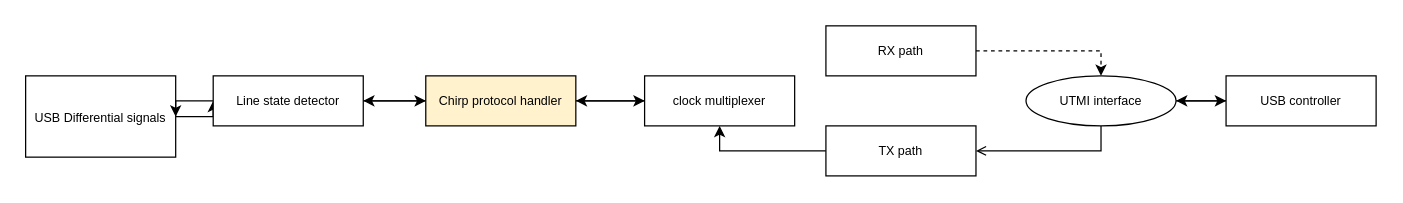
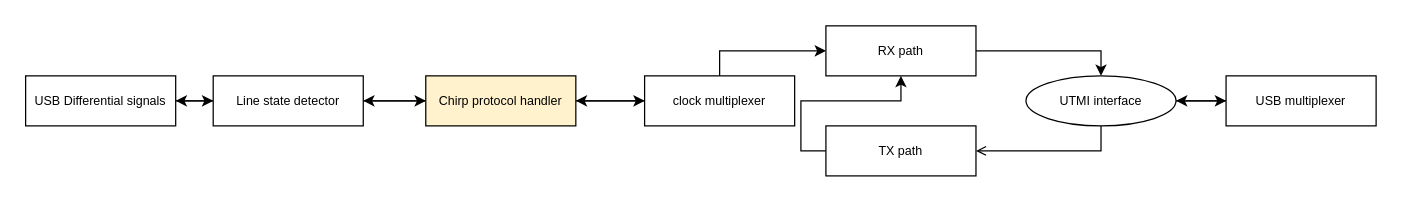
none -> (755, 51)
(1048, 51) -> (1048, 51)
(1301, 101) -> (1301, 101)
(101, 116) -> (101, 101)
(752, 151) -> (833, 101)
